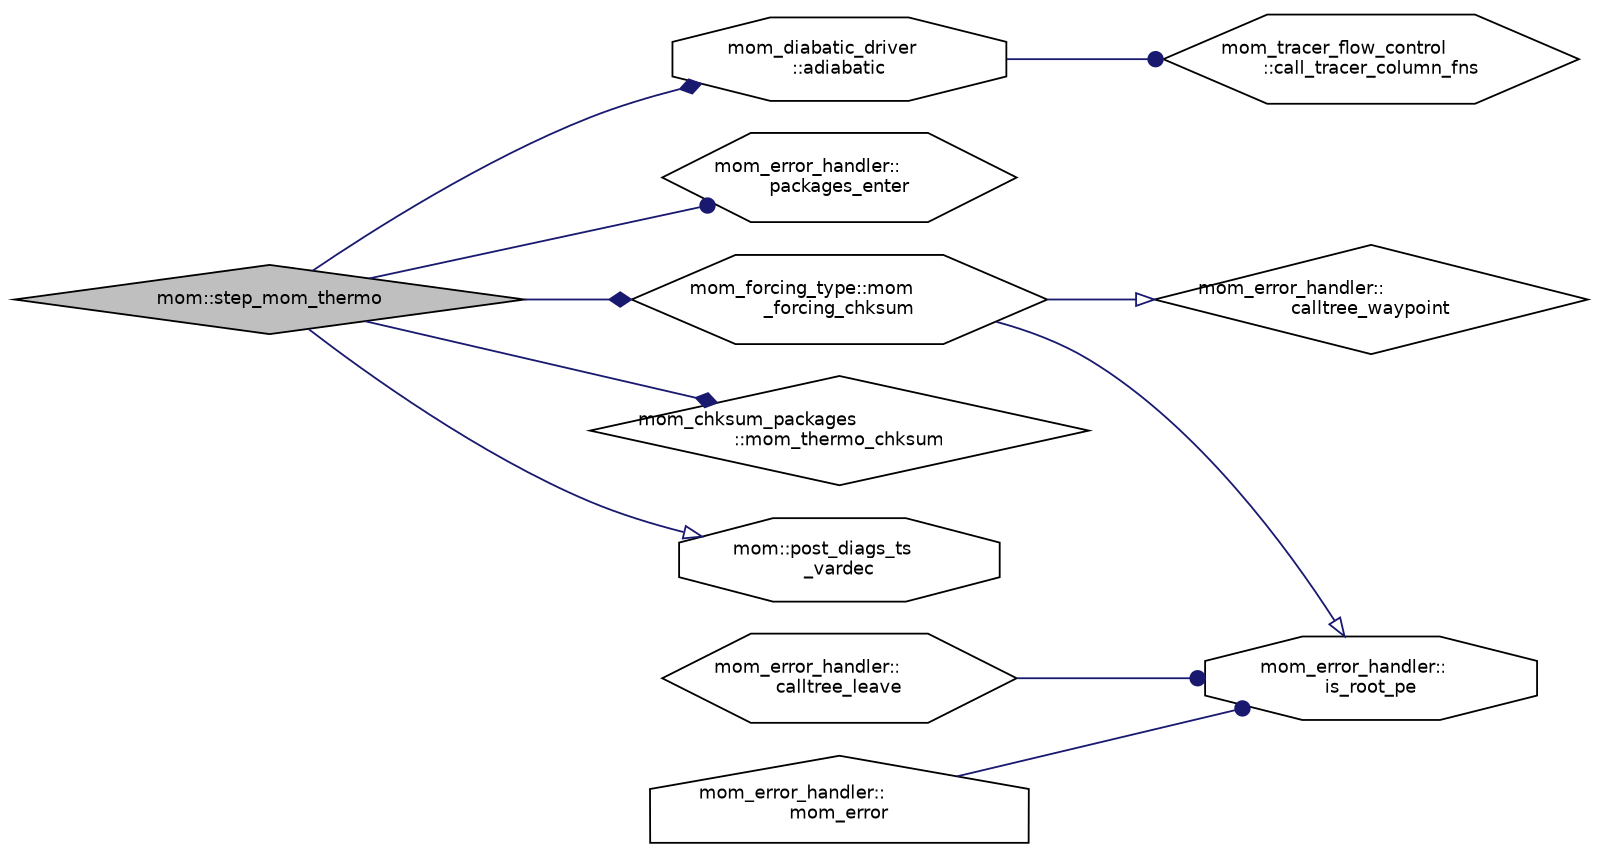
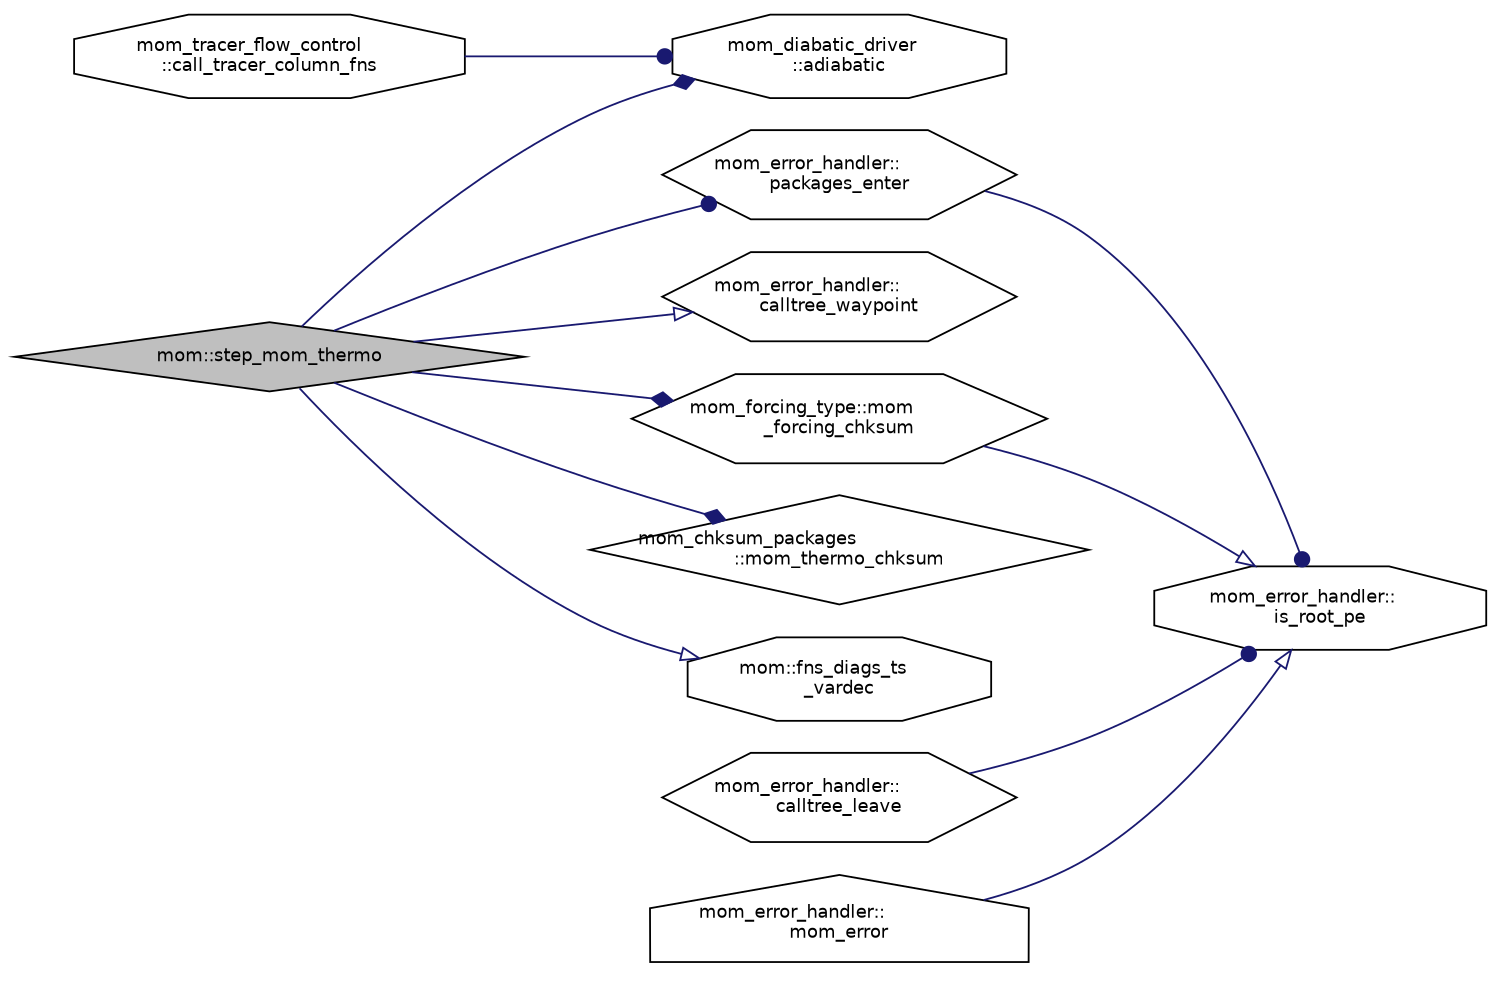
(1078, 59) -> (561, 56)
(1371, 59) -> (269, 56)
(1092, 300) -> (544, 328)
(1371, 300) -> (839, 297)
none -> (1183, 333)
(839, 560) -> (839, 679)
(1096, 743) -> (1153, 810)
